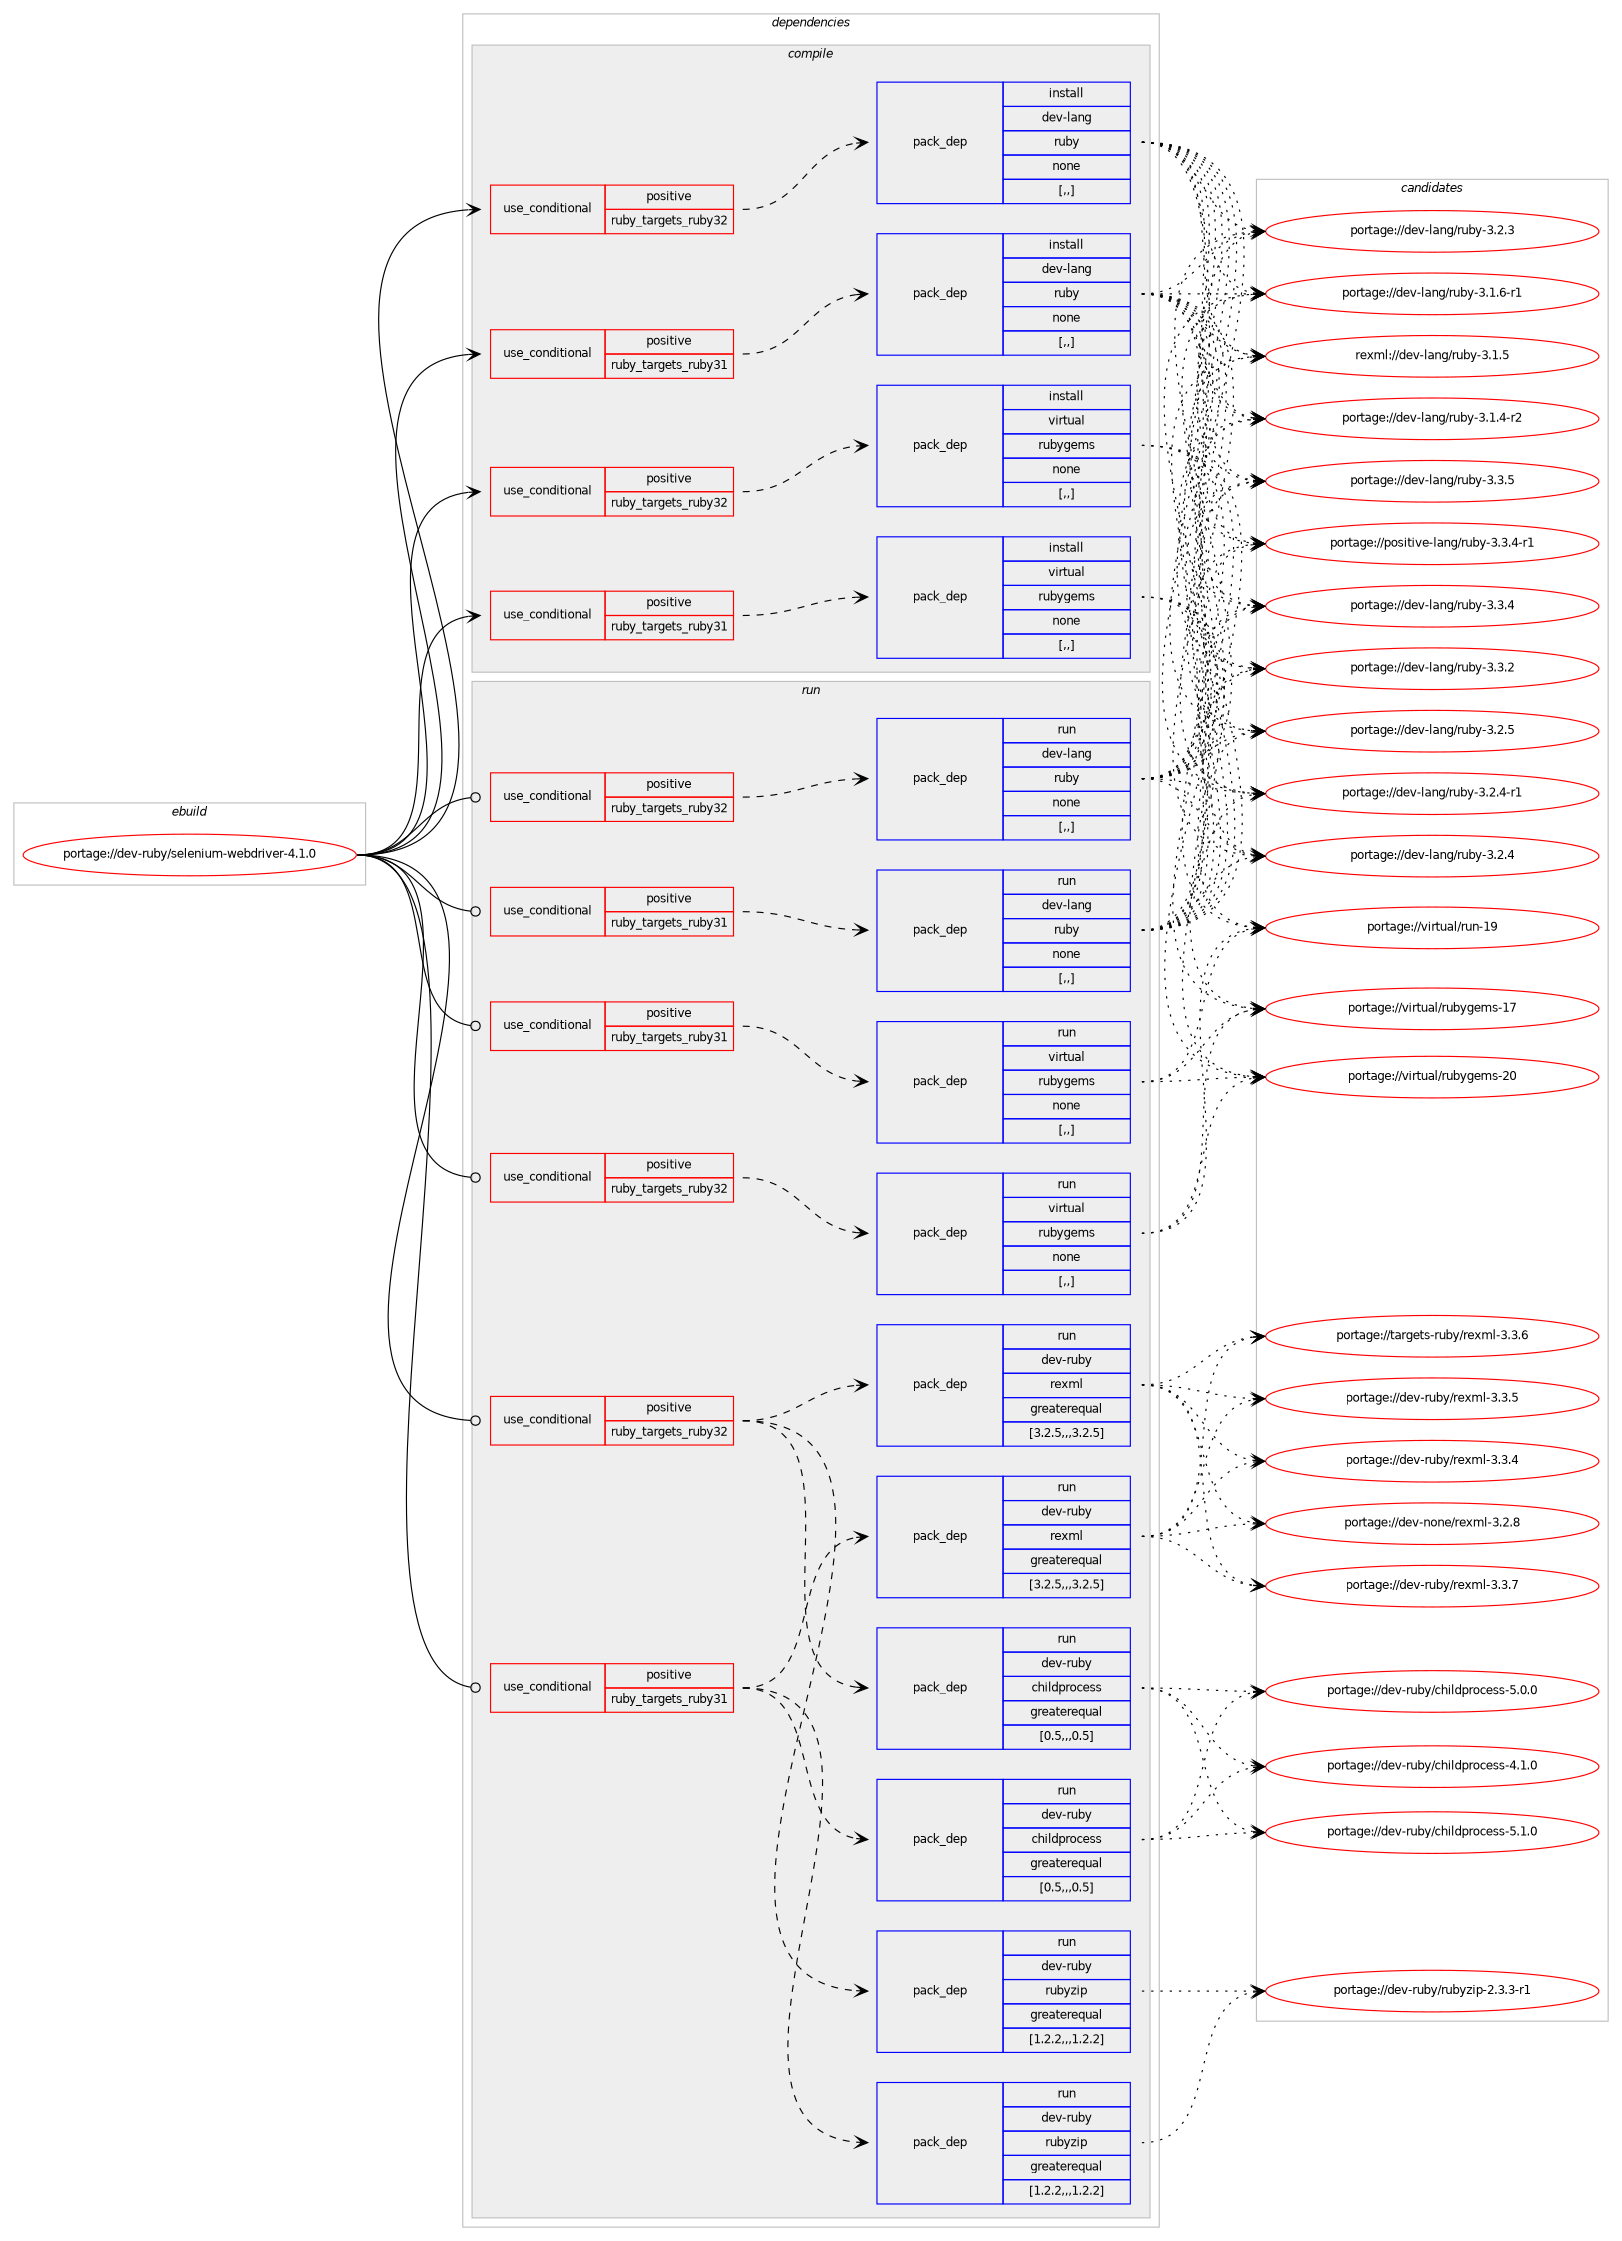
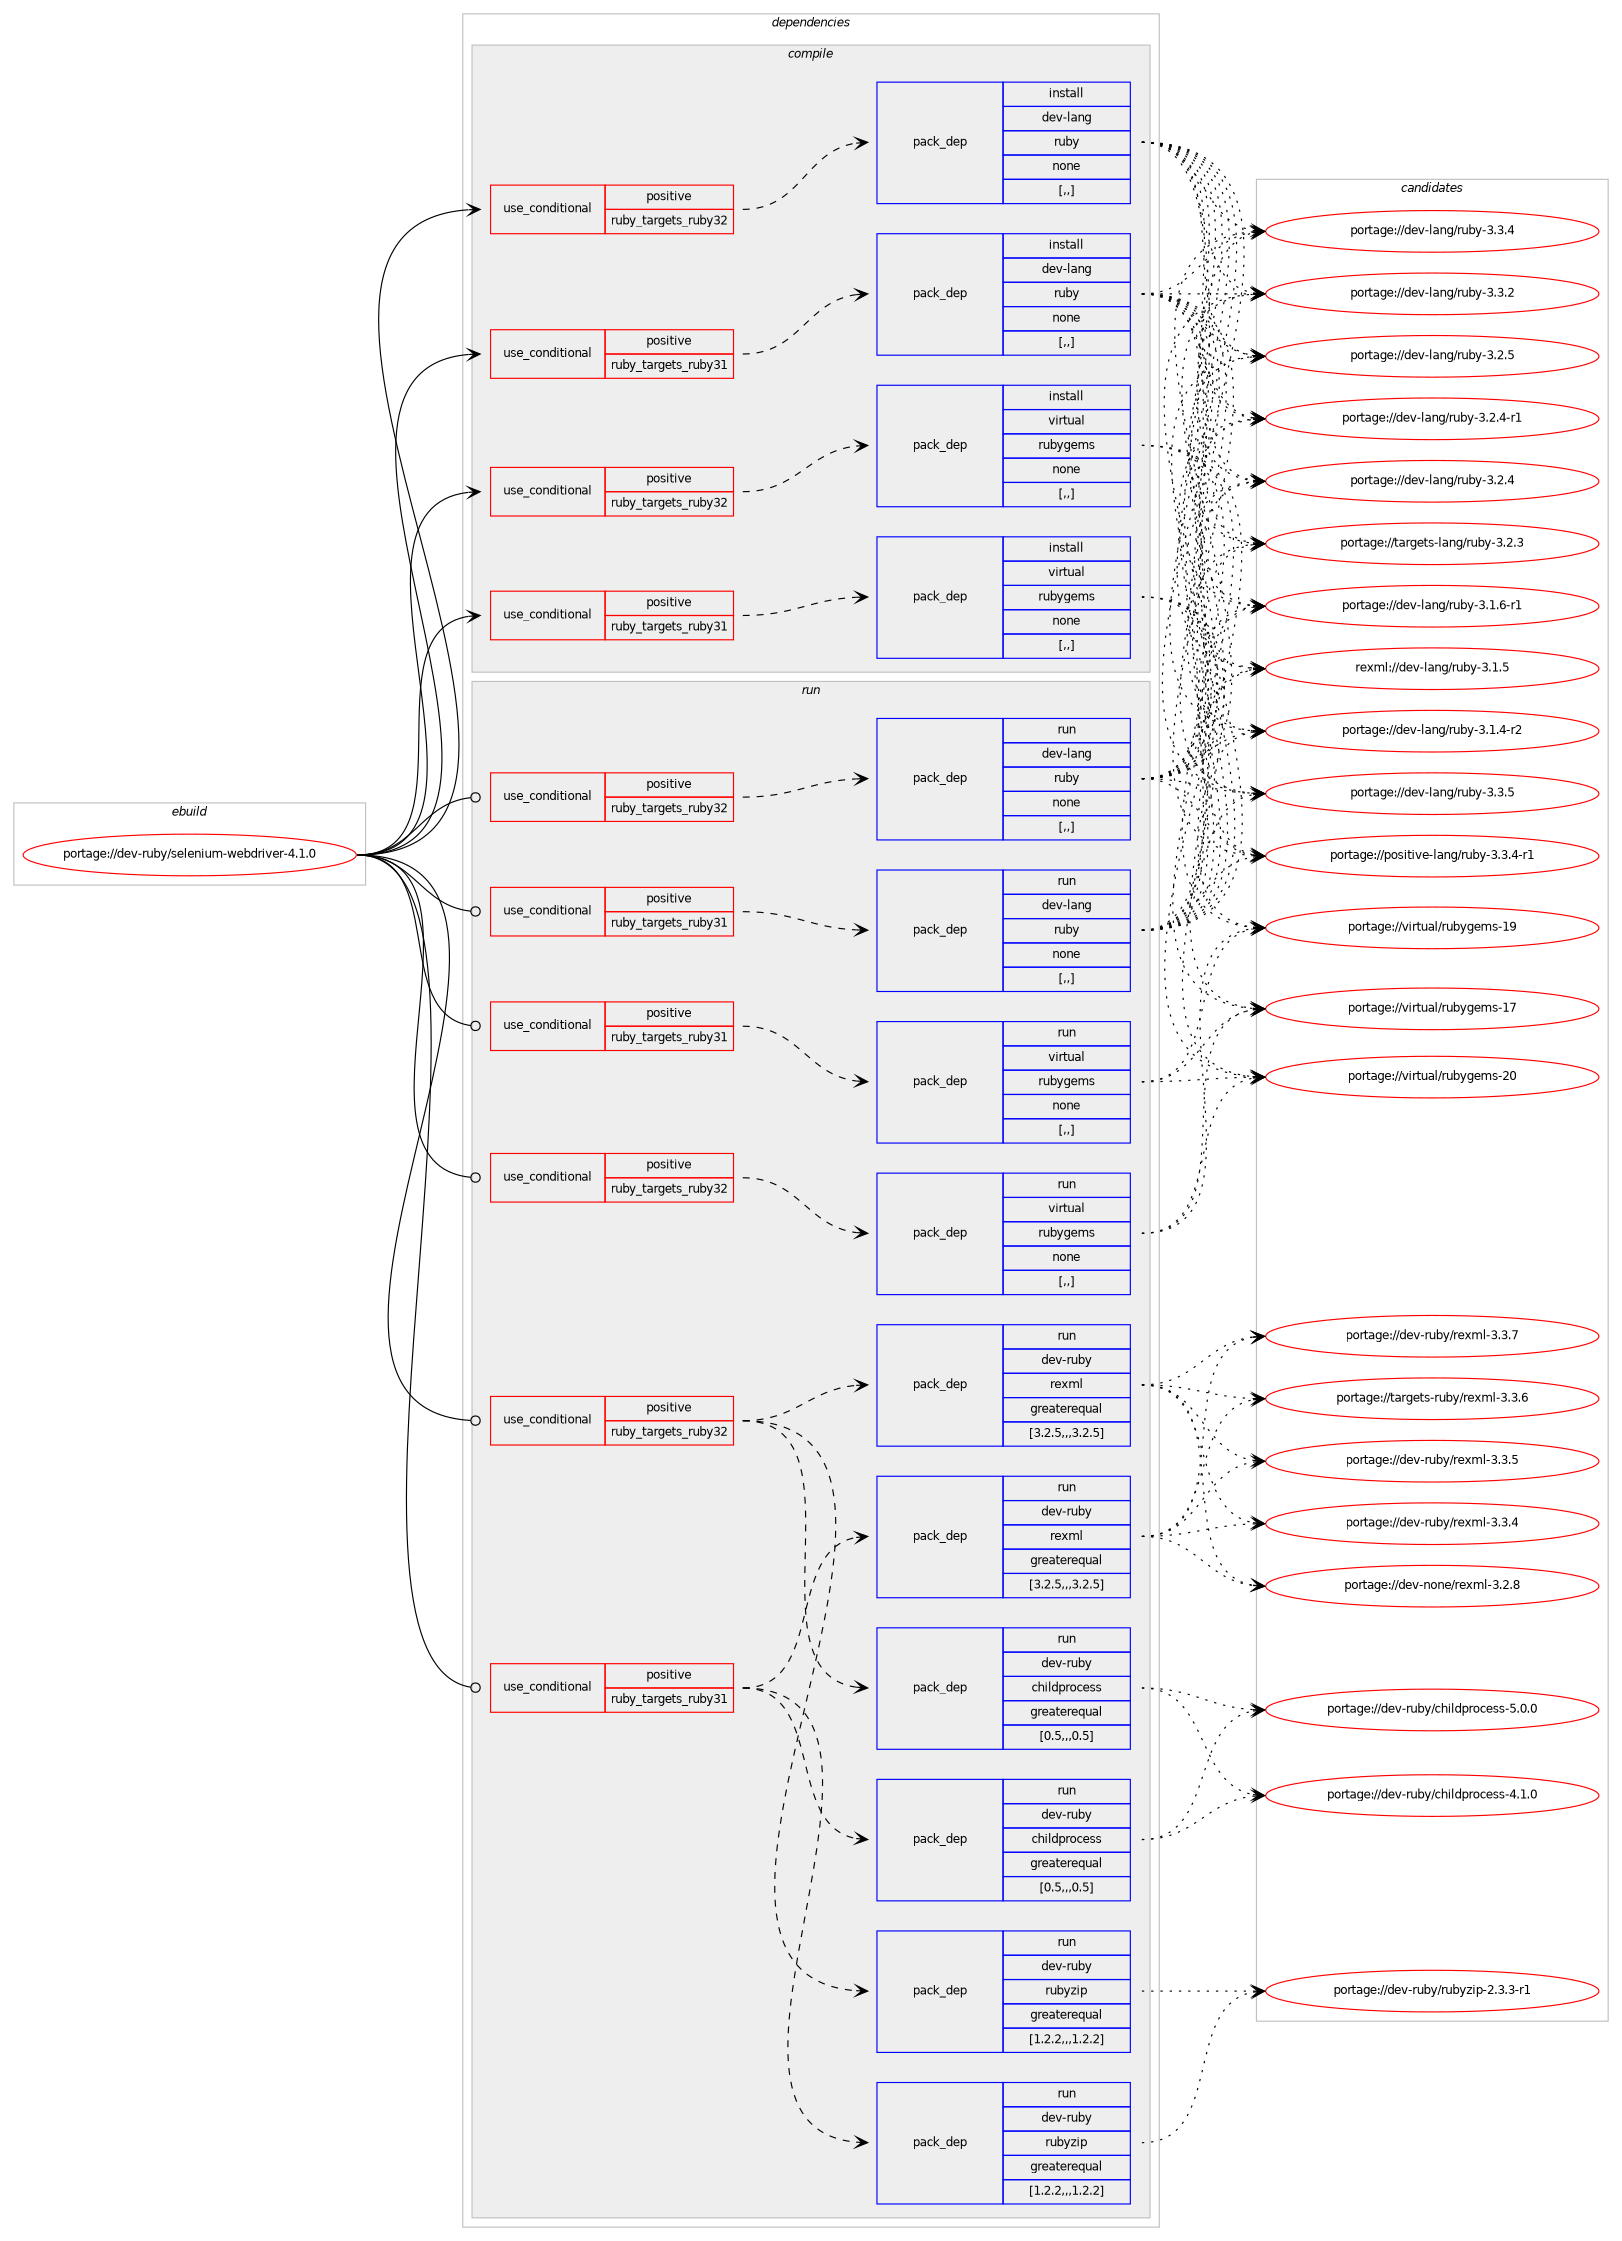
(1432, 231) -> (1432, 544)
(1432, 928) -> (1432, 928)
(1432, 1833) -> none
